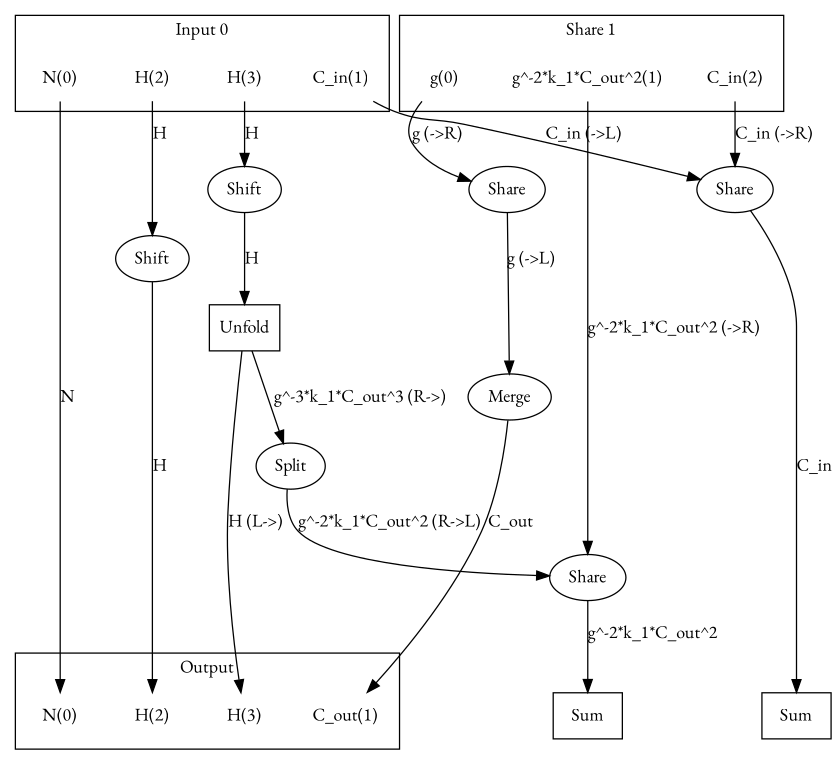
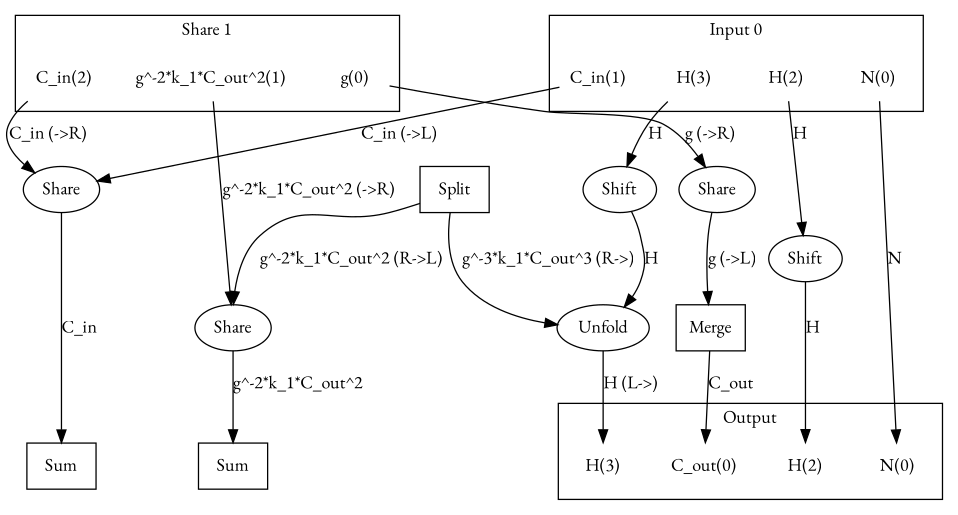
(245, 328) -> (603, 328)
(266, 391) -> (470, 290)
(510, 397) -> (711, 328)
(291, 466) -> (455, 190)
(346, 716) -> (704, 466)
